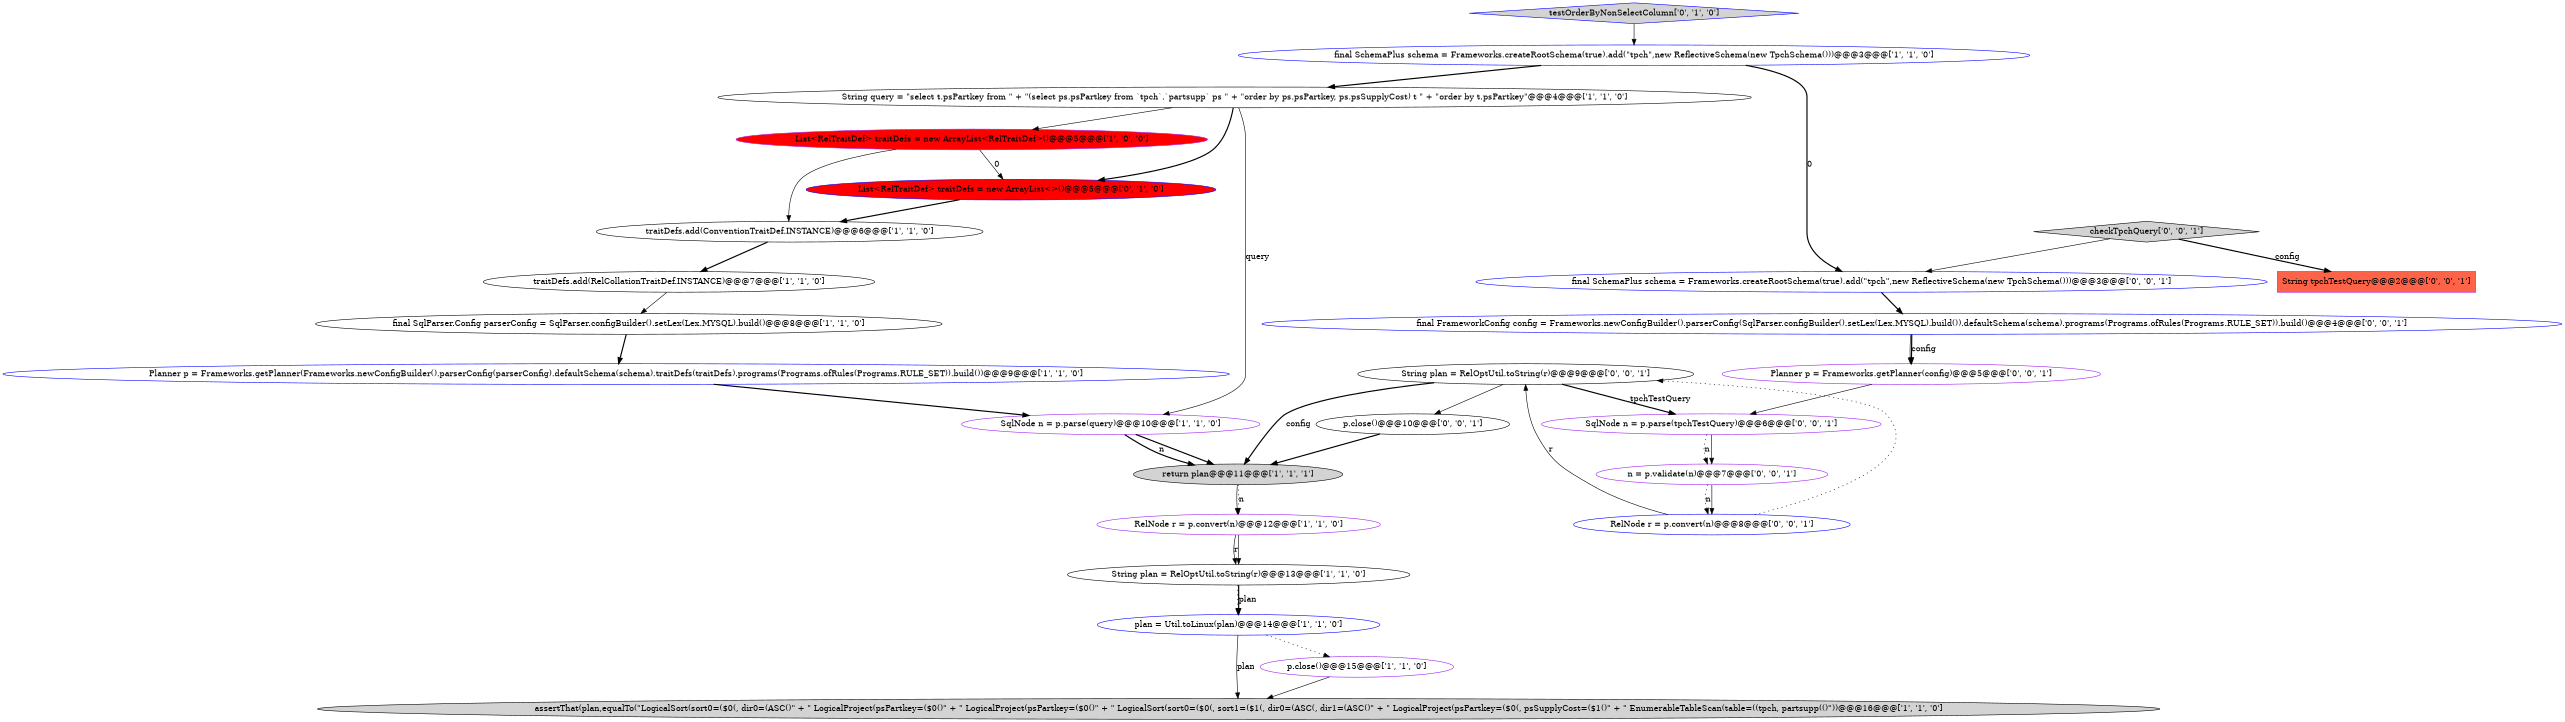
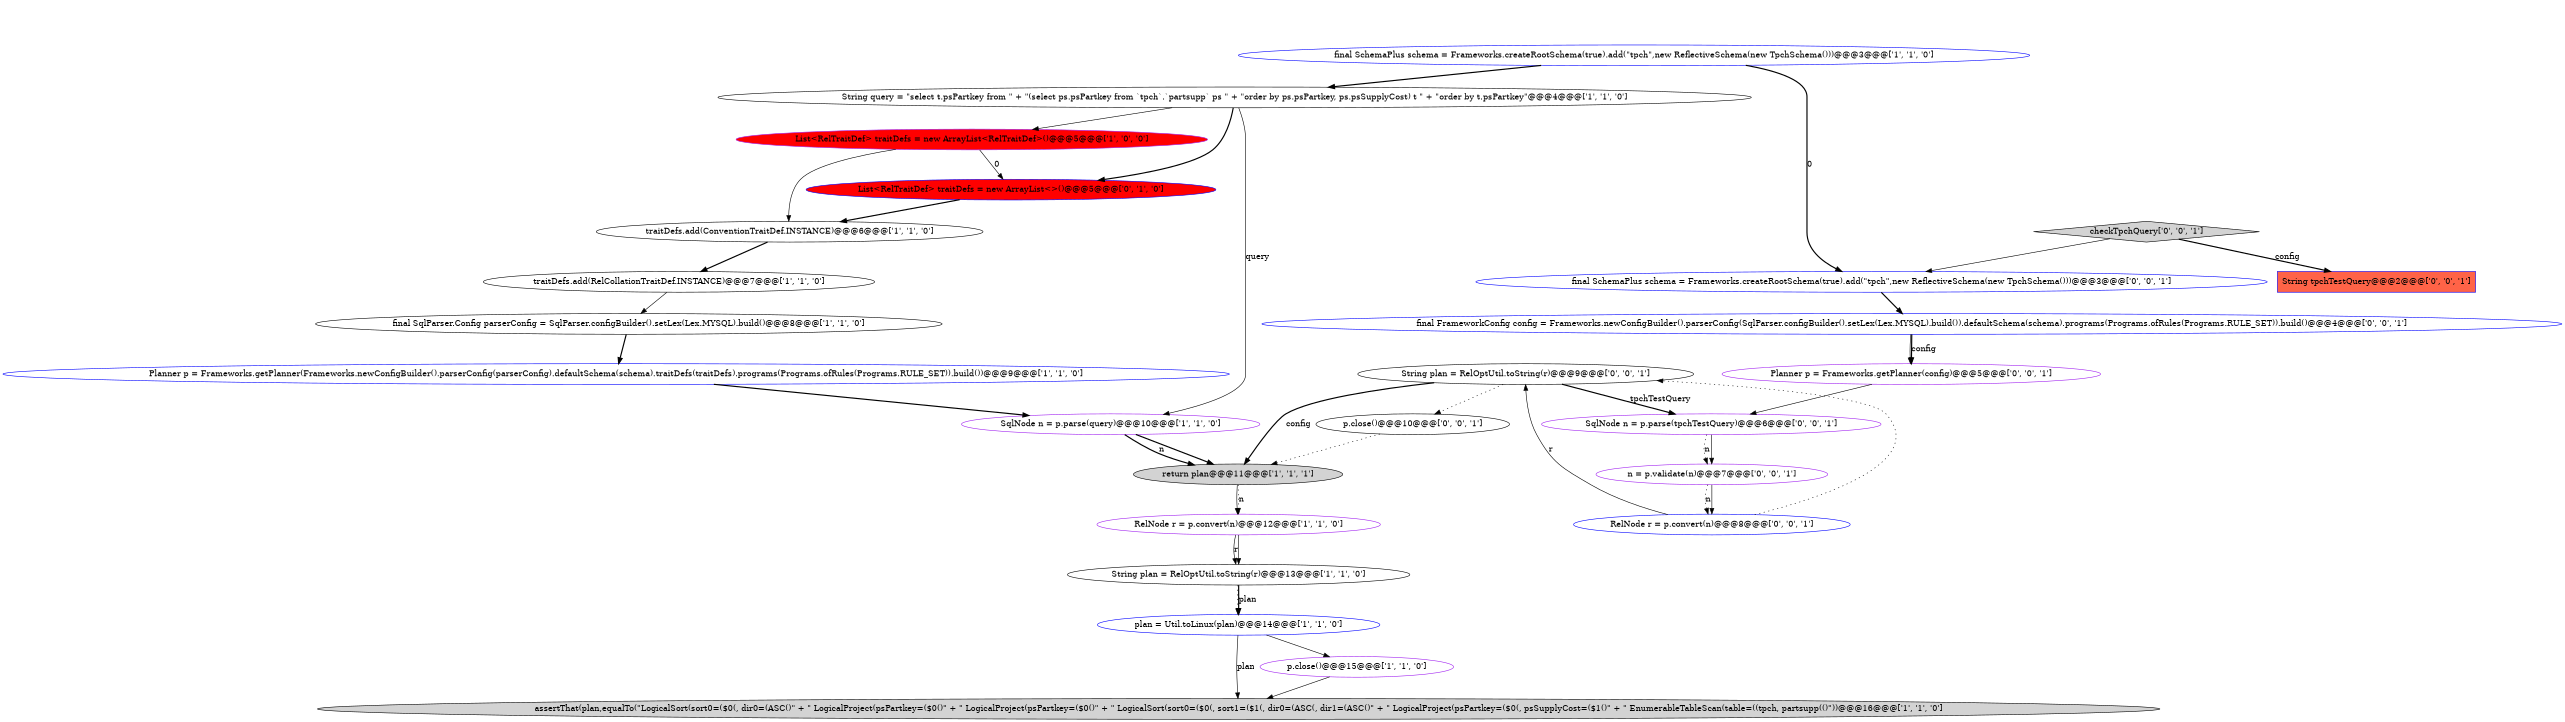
(1634, 13) -> none
(2376, 282) -> (2376, 282)
(1472, 398) -> (1472, 398)
(1328, 448) -> (1328, 448)
(1295, 645) -> (1295, 645)
